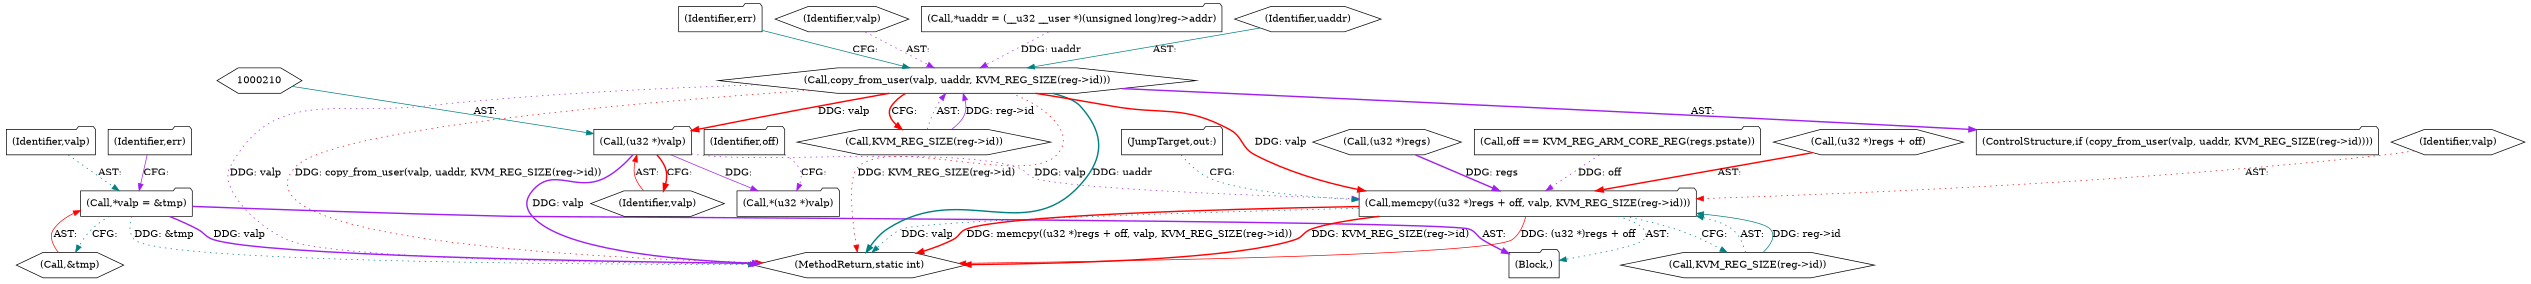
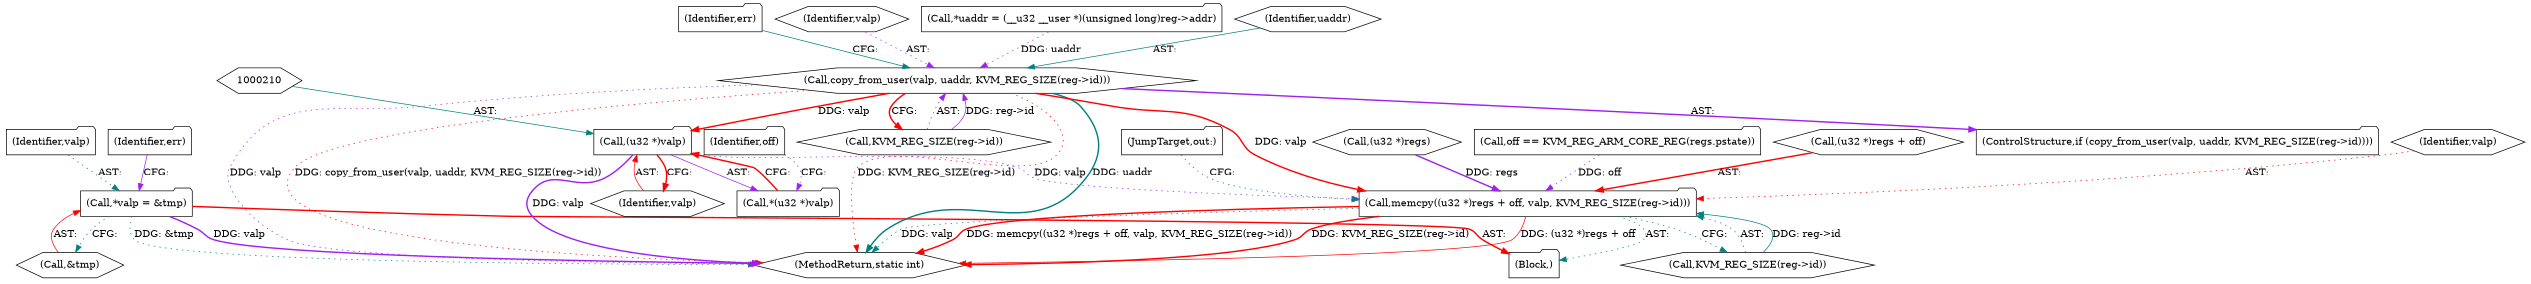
none -> (742, 165)
(740, 173) -> (740, 173)
(818, 218) -> (818, 218)
